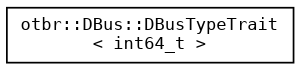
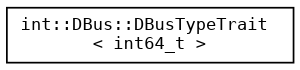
(150, 35) -> (150, 35)
